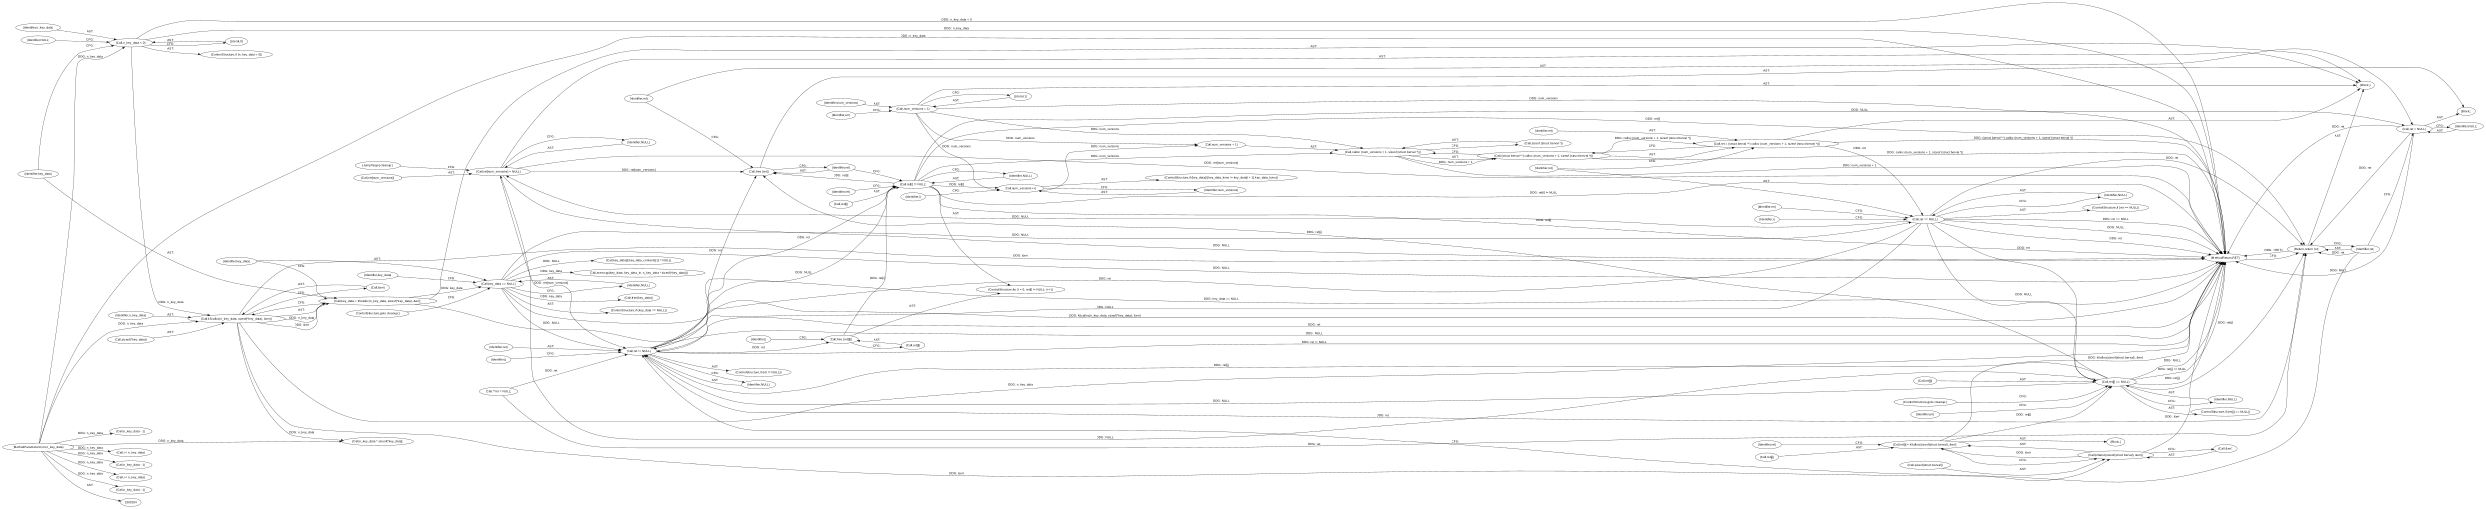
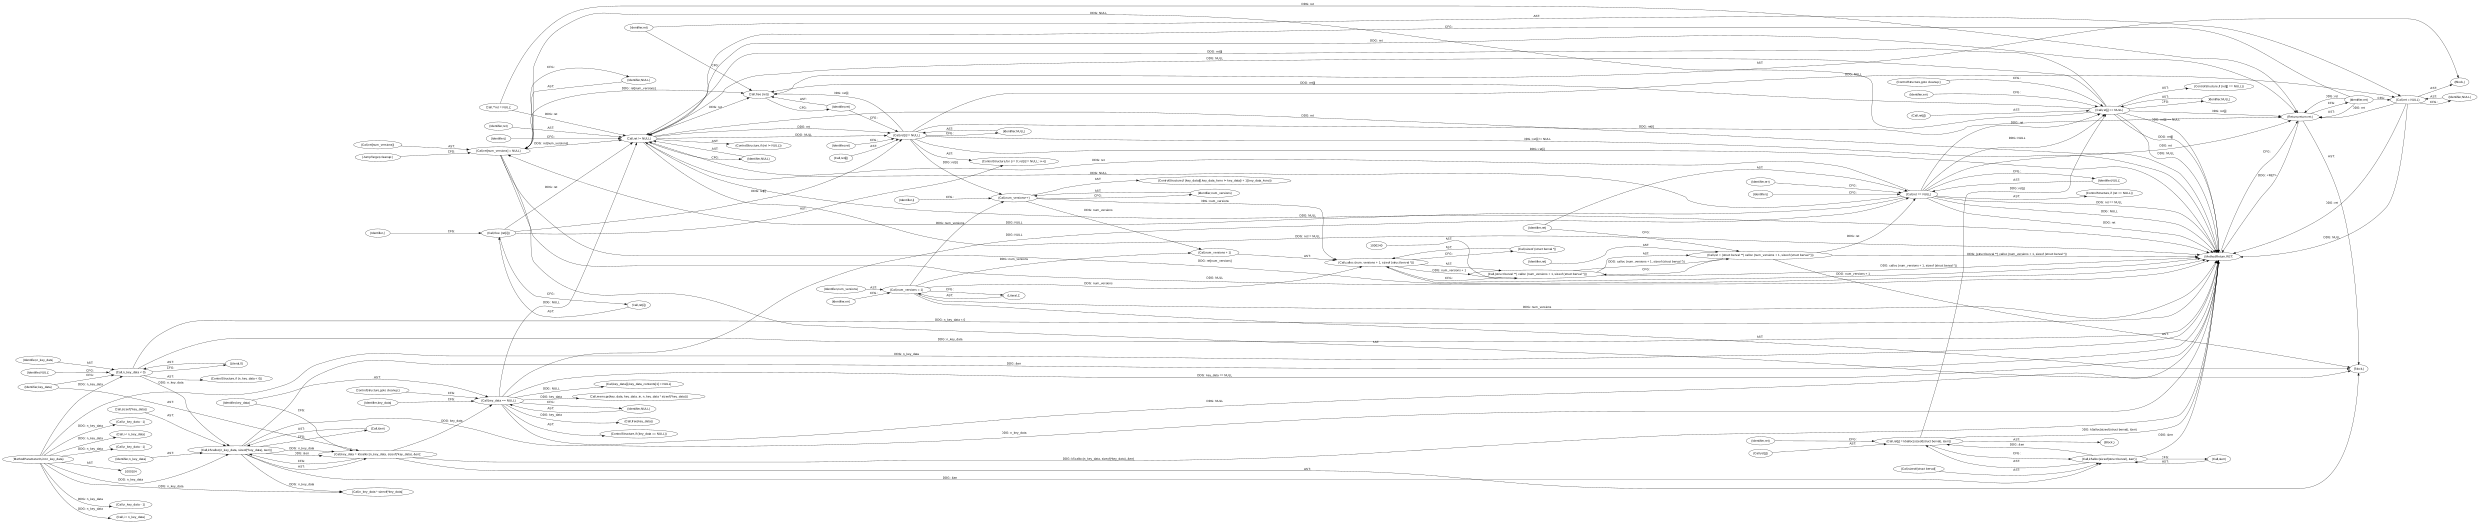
(1122, 158) -> (1207, 203)
none -> (1376, 246)
(742, 352) -> (568, 186)
